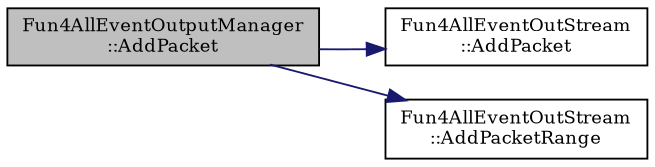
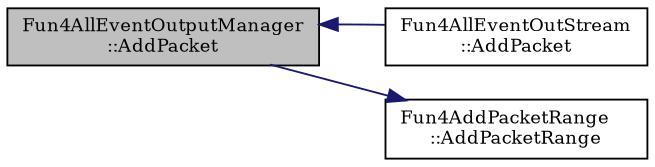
(343, 49) -> (362, 25)
(516, 129) -> (516, 129)
